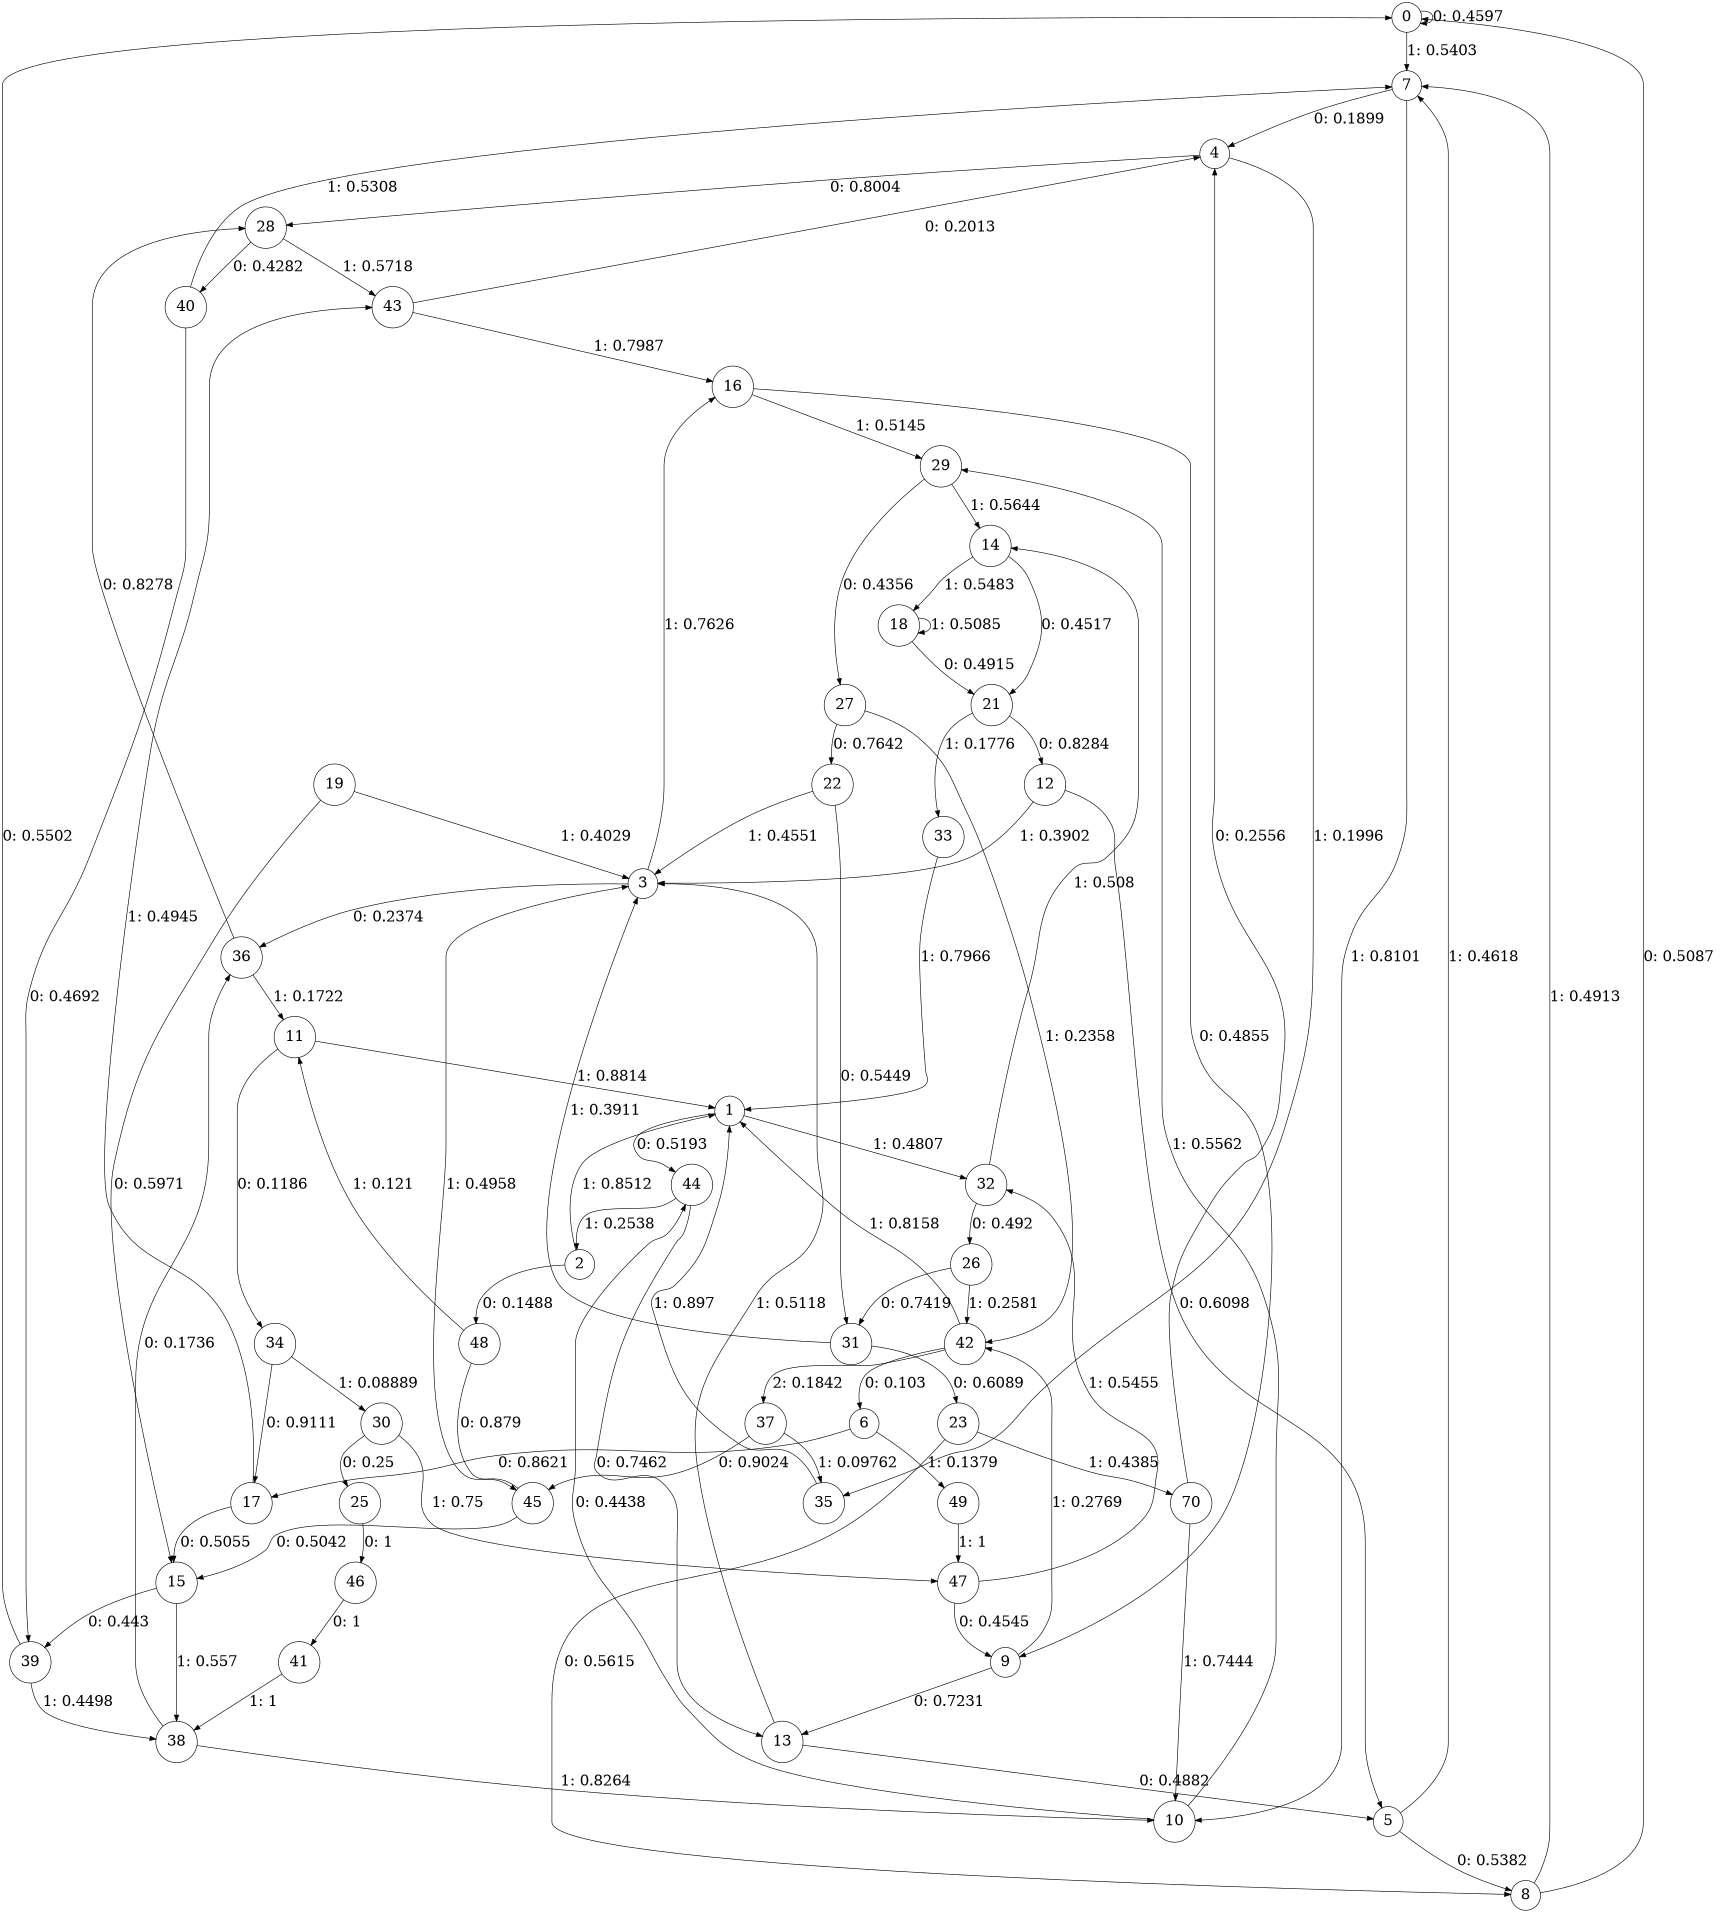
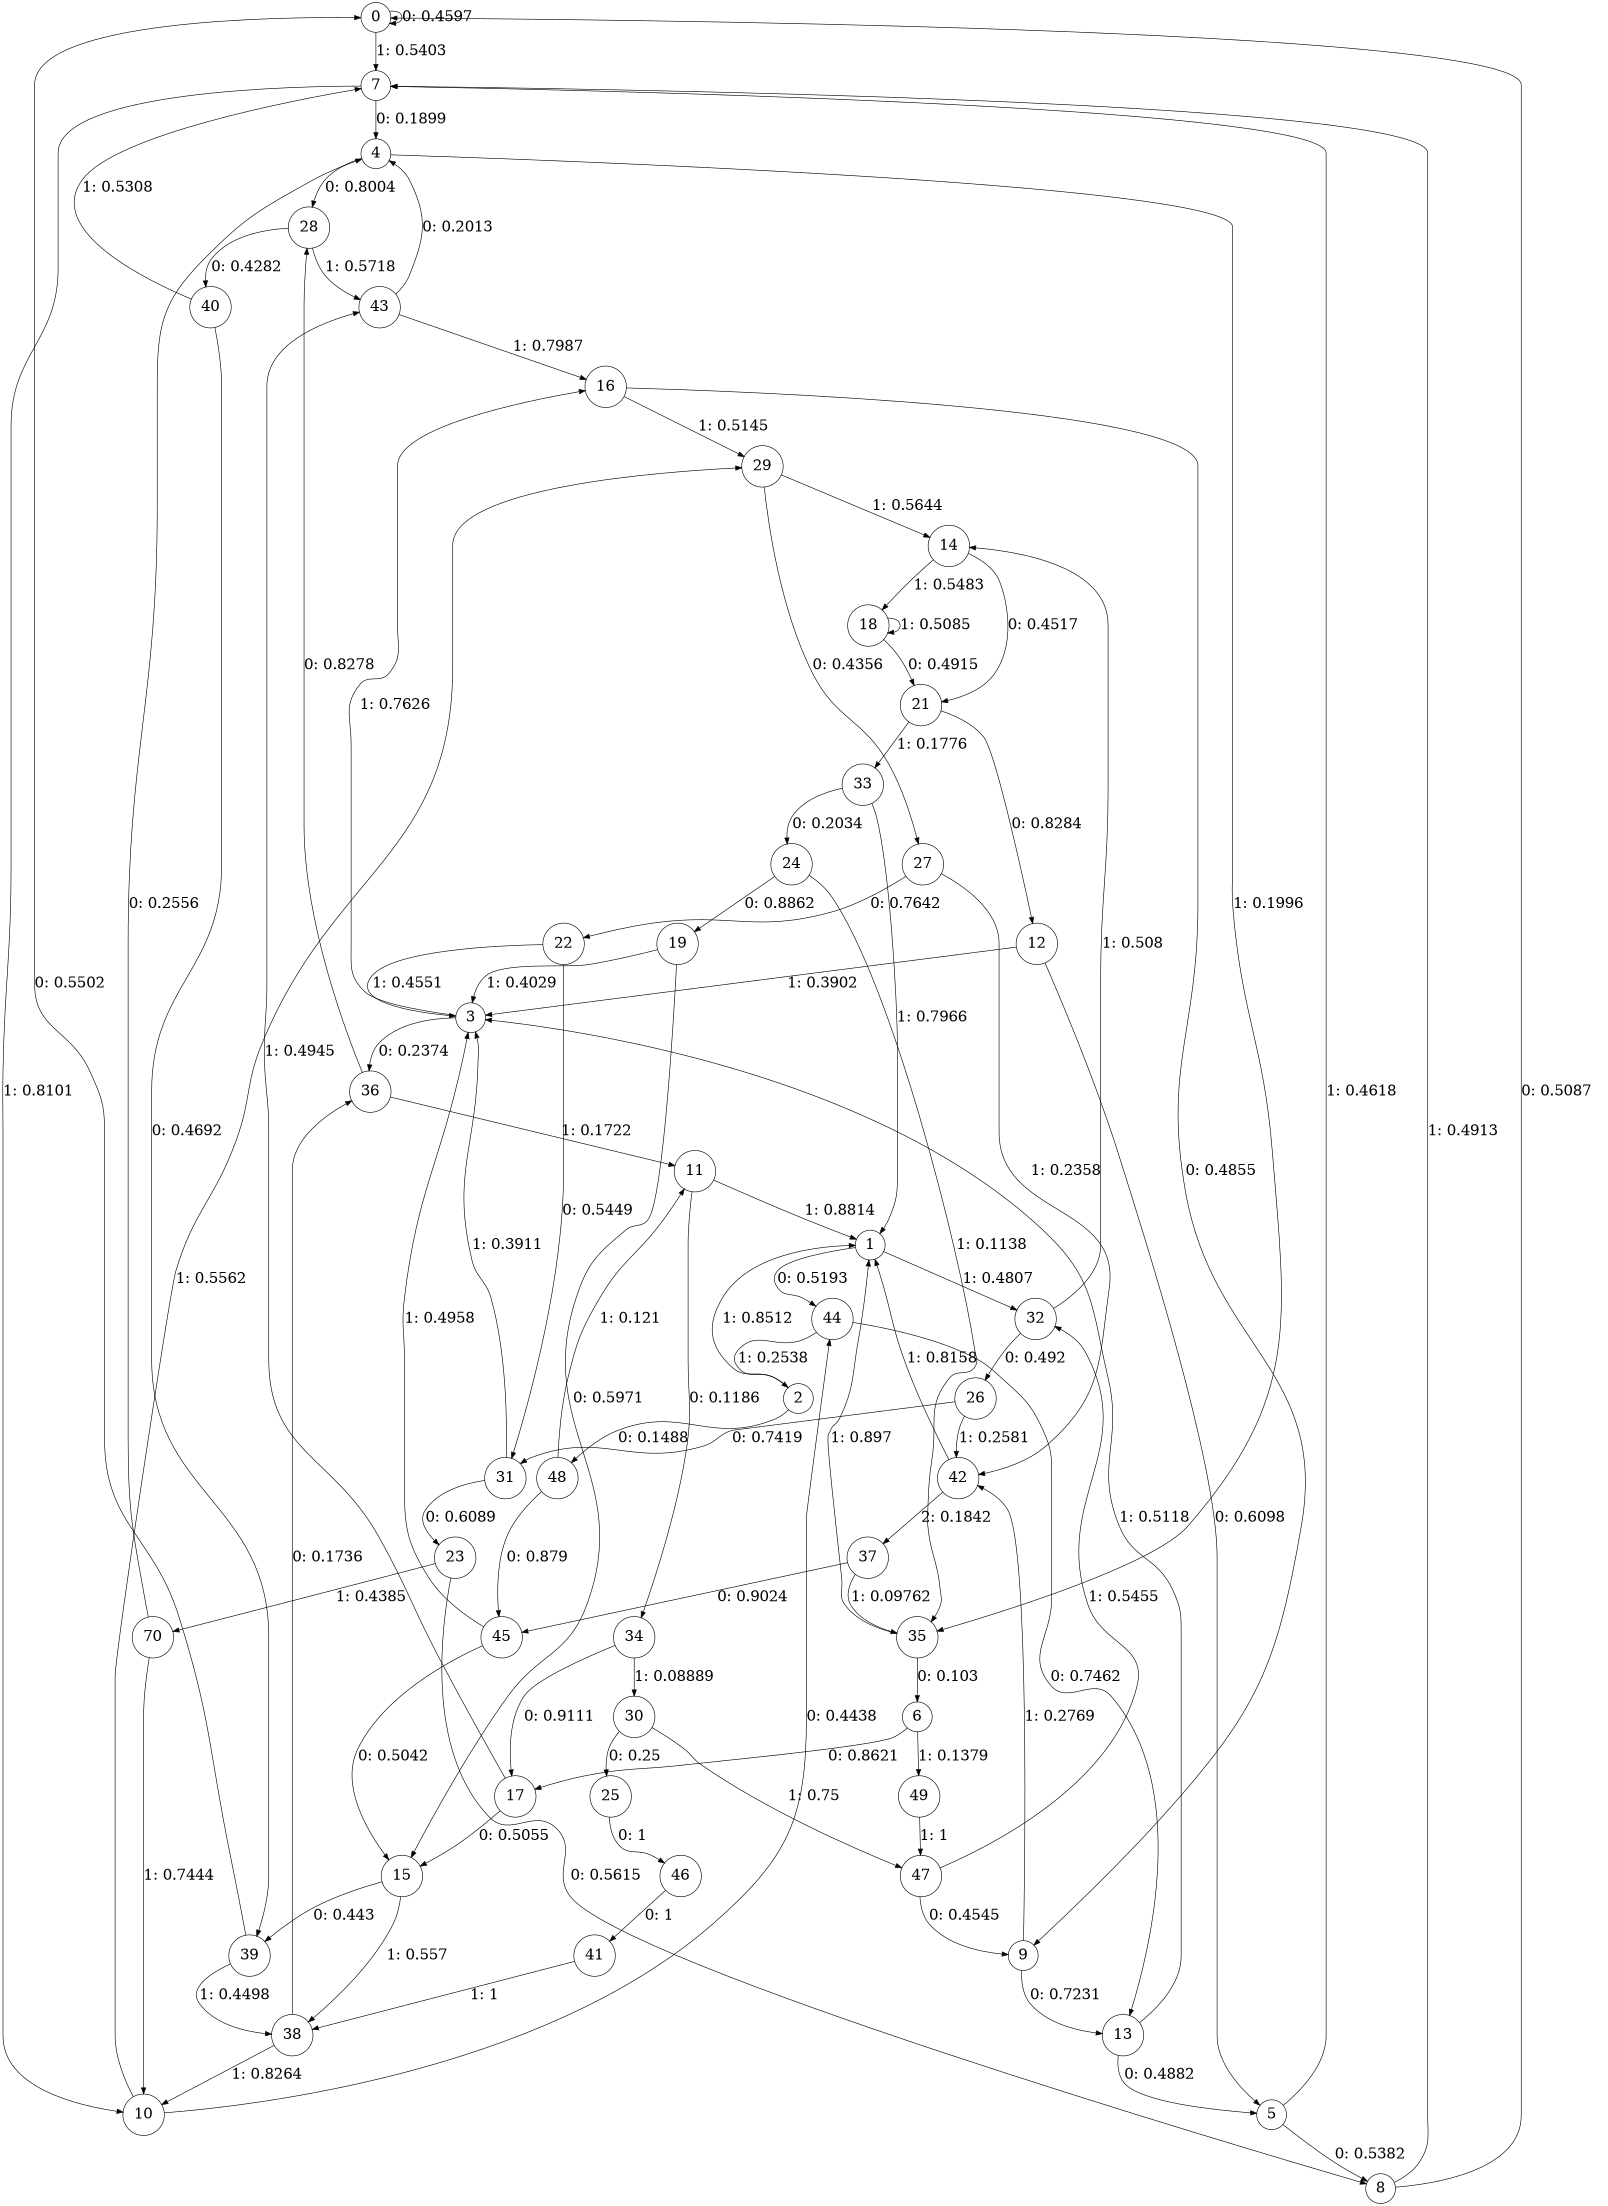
none -> (792, 864)
(874, 1369) -> (917, 1677)
